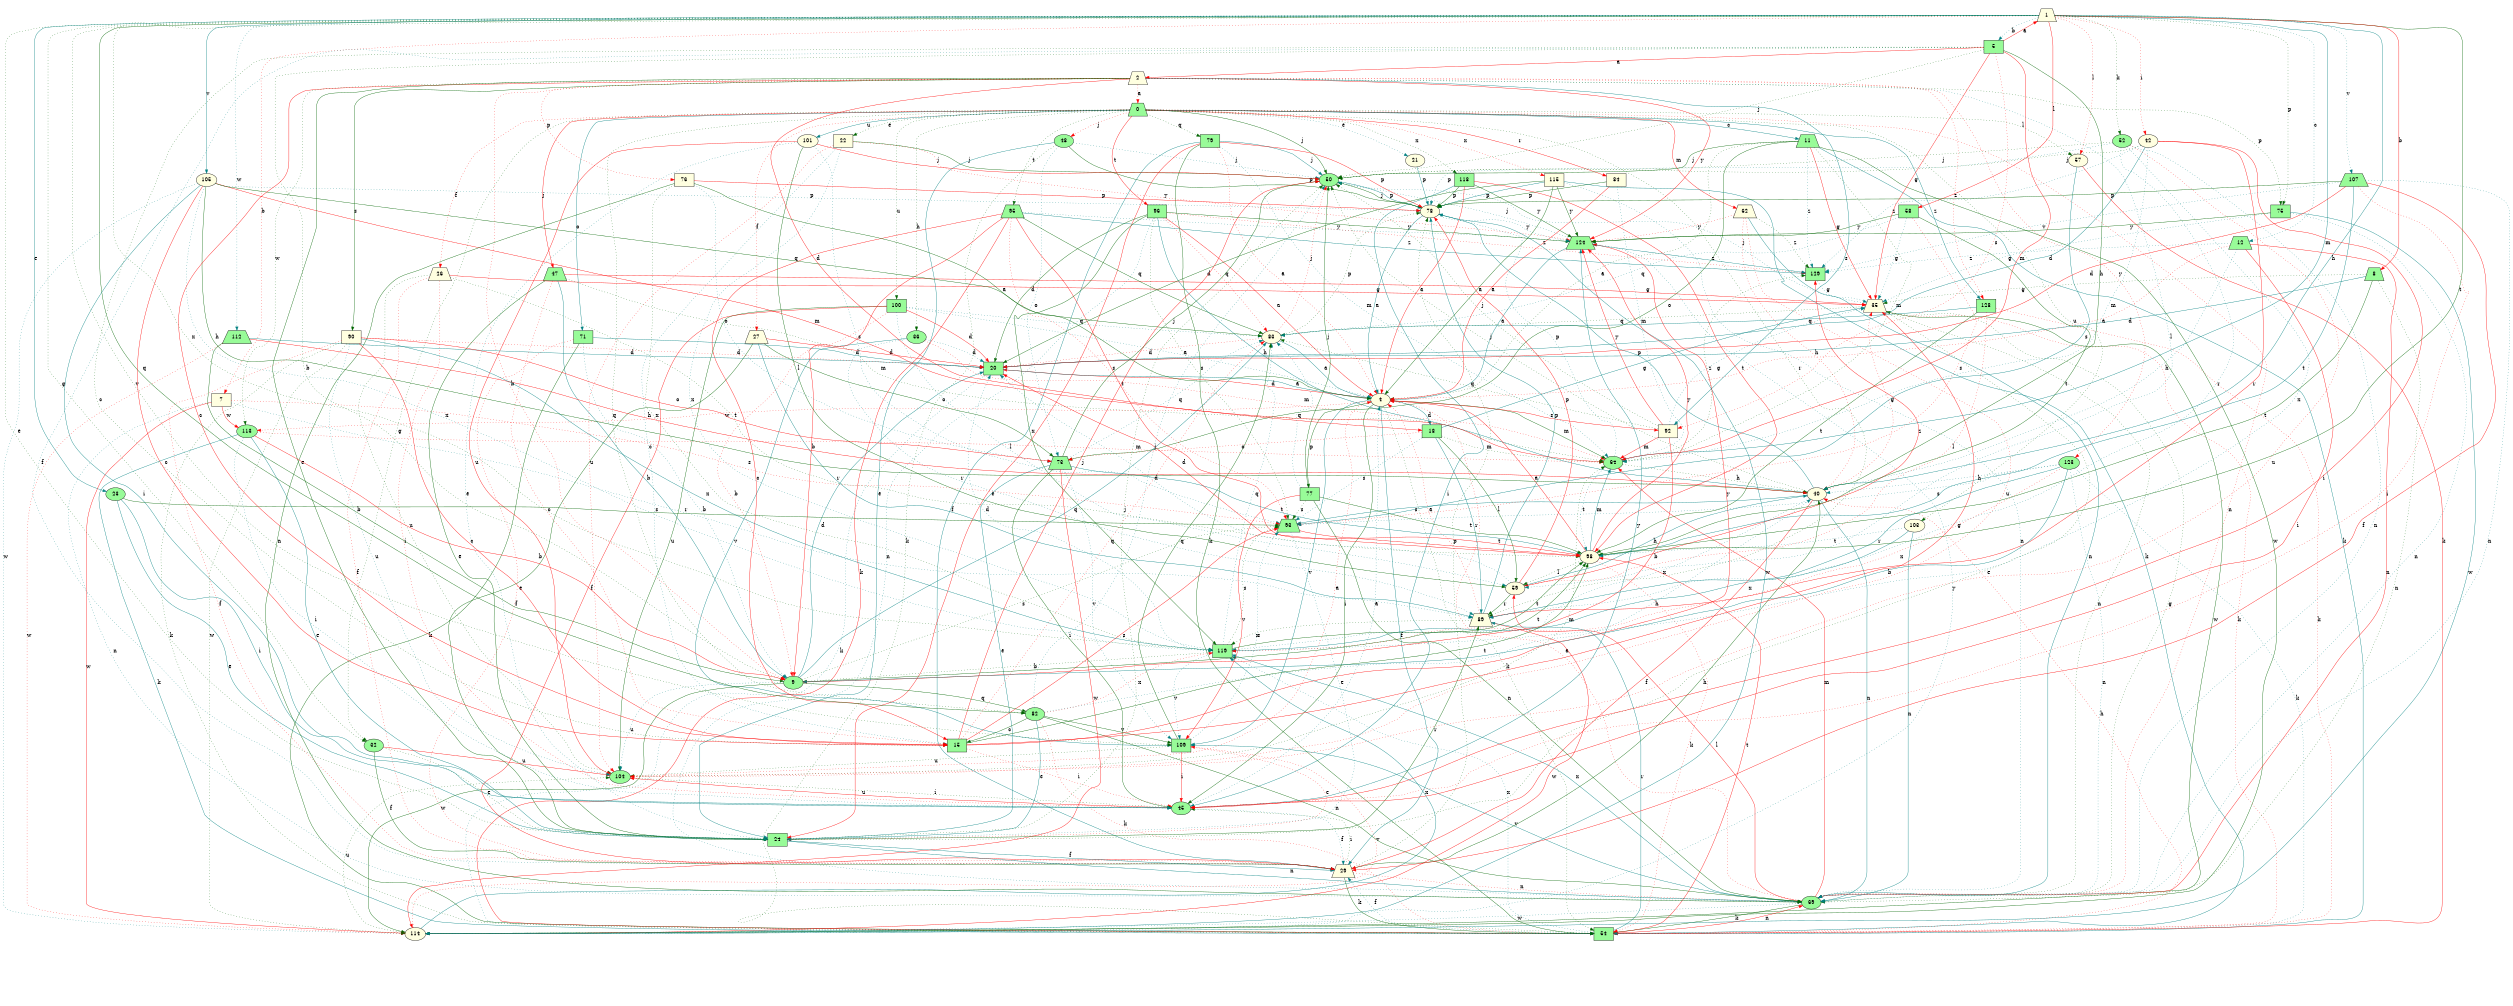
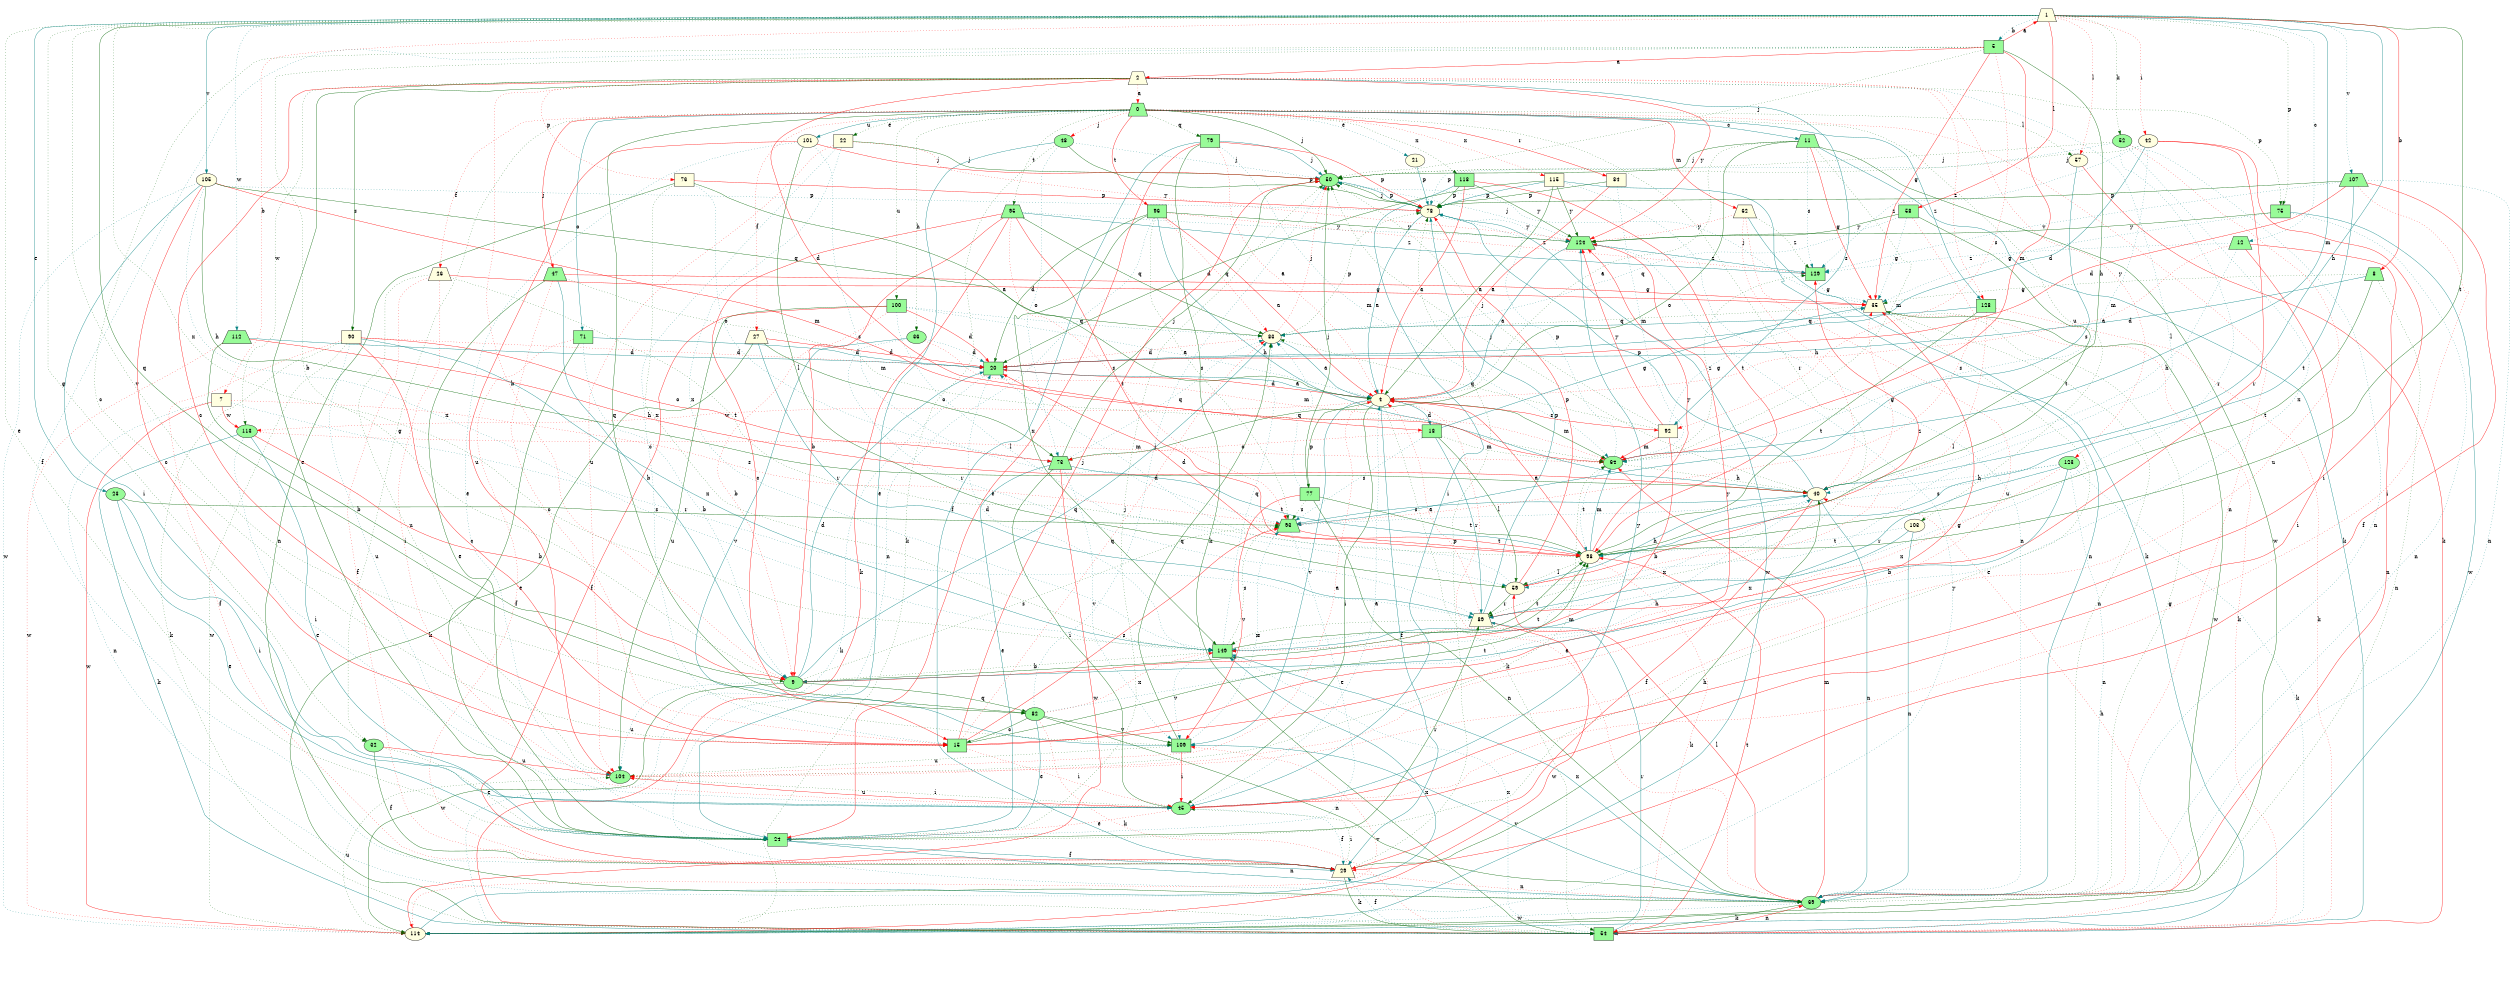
(1809, 211) -> (1809, 211)
(617, 312) -> (617, 312)
(1222, 651) -> (1222, 651)
(1140, 832) -> (1030, 829)
